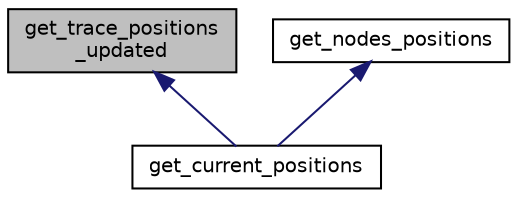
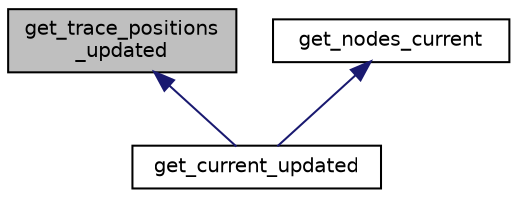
(391, 41) -> (391, 41)
(257, 167) -> (257, 167)
